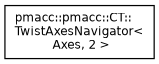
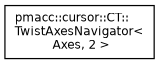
(80, 32) -> (80, 32)
